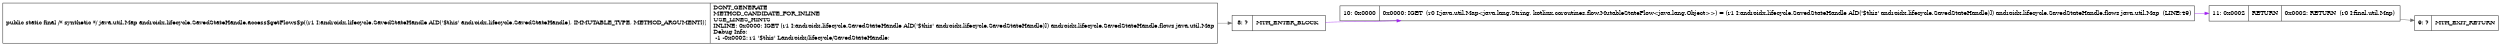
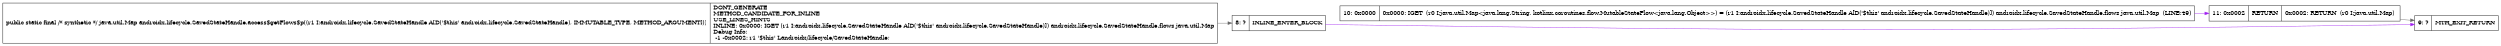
(2341, 13) -> (2341, 13)
(1361, 21) -> (1868, 30)
(1287, 23) -> (1287, 23)
